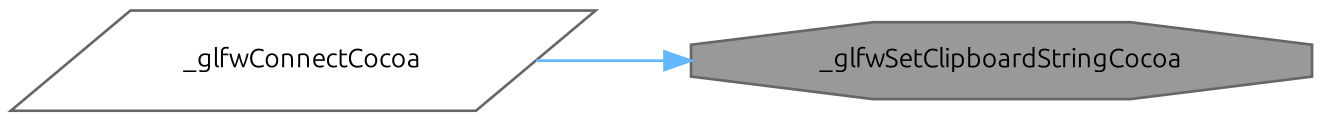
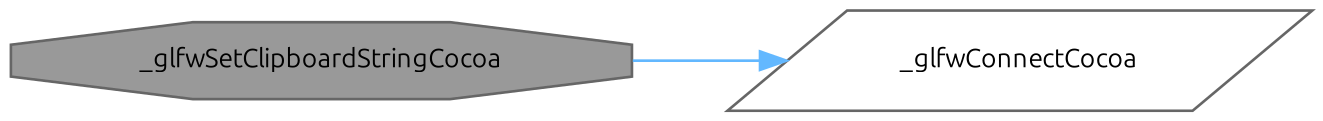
(600, 61) -> (696, 61)
